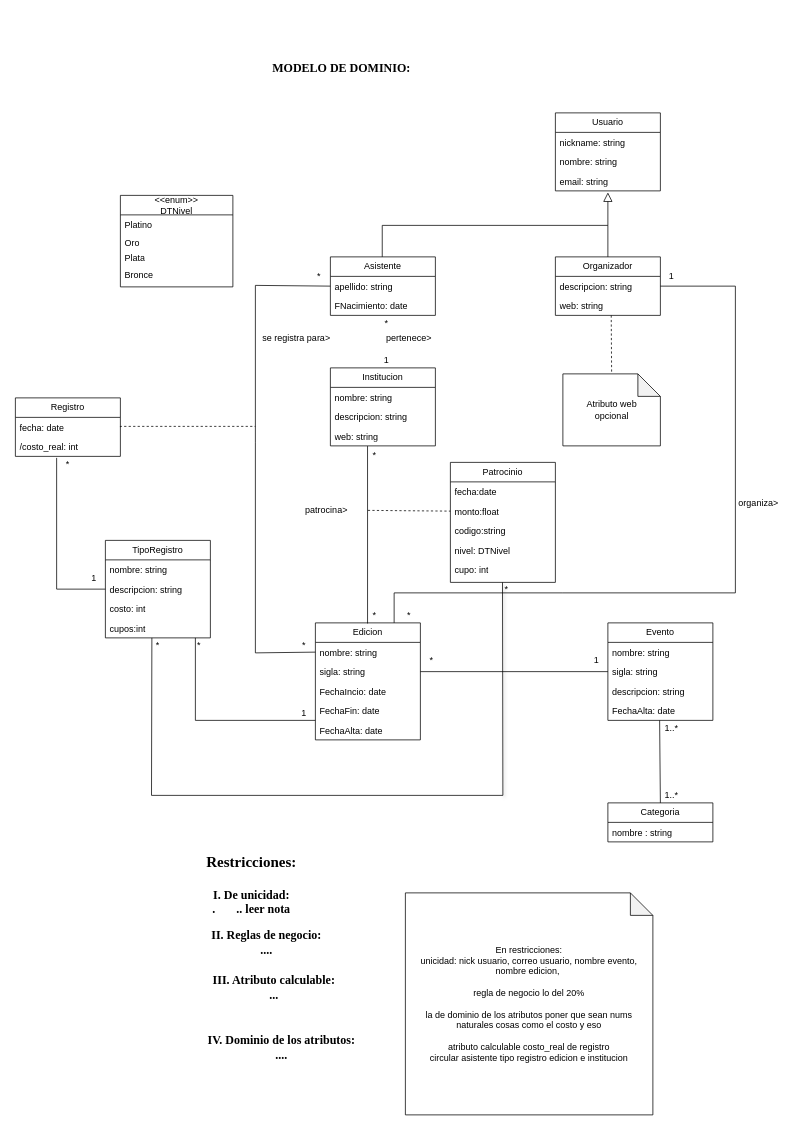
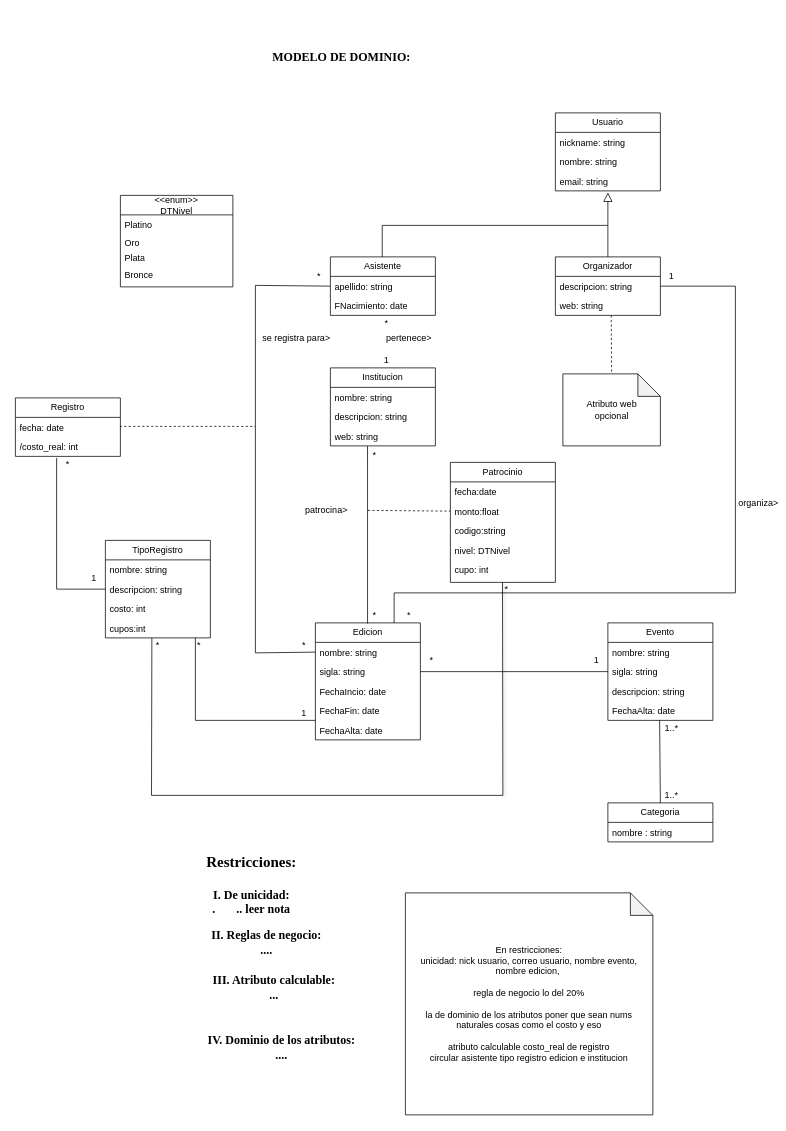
(342, 68) -> (342, 57)
